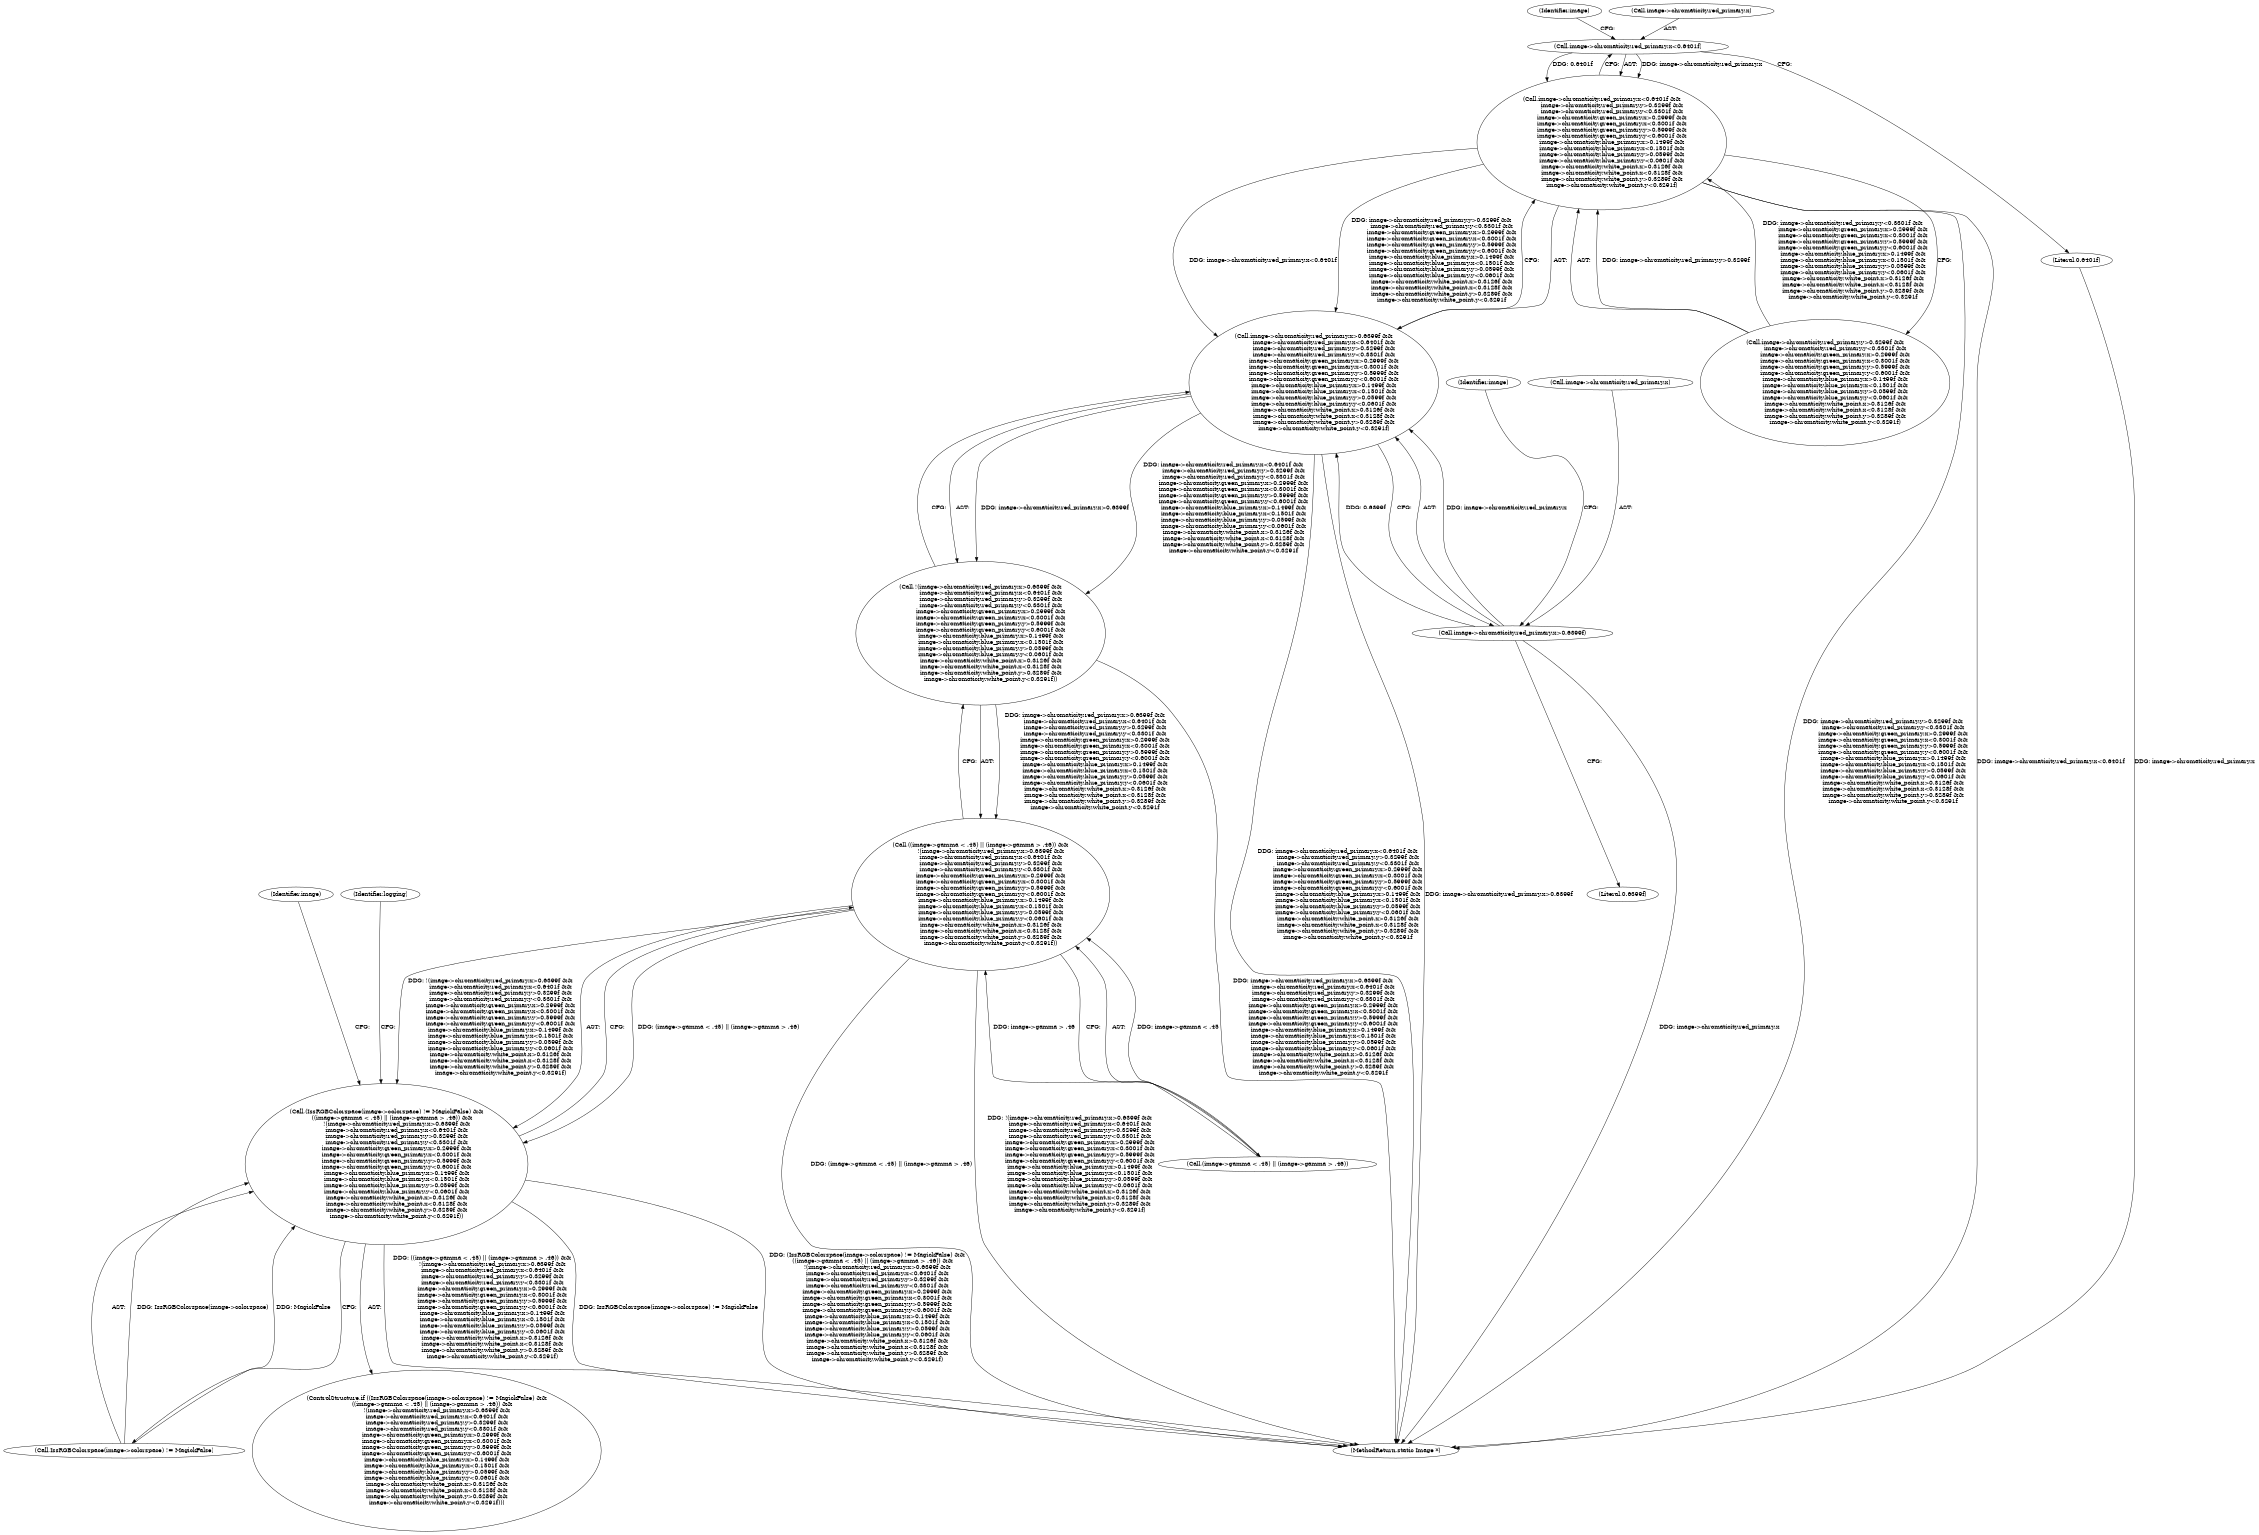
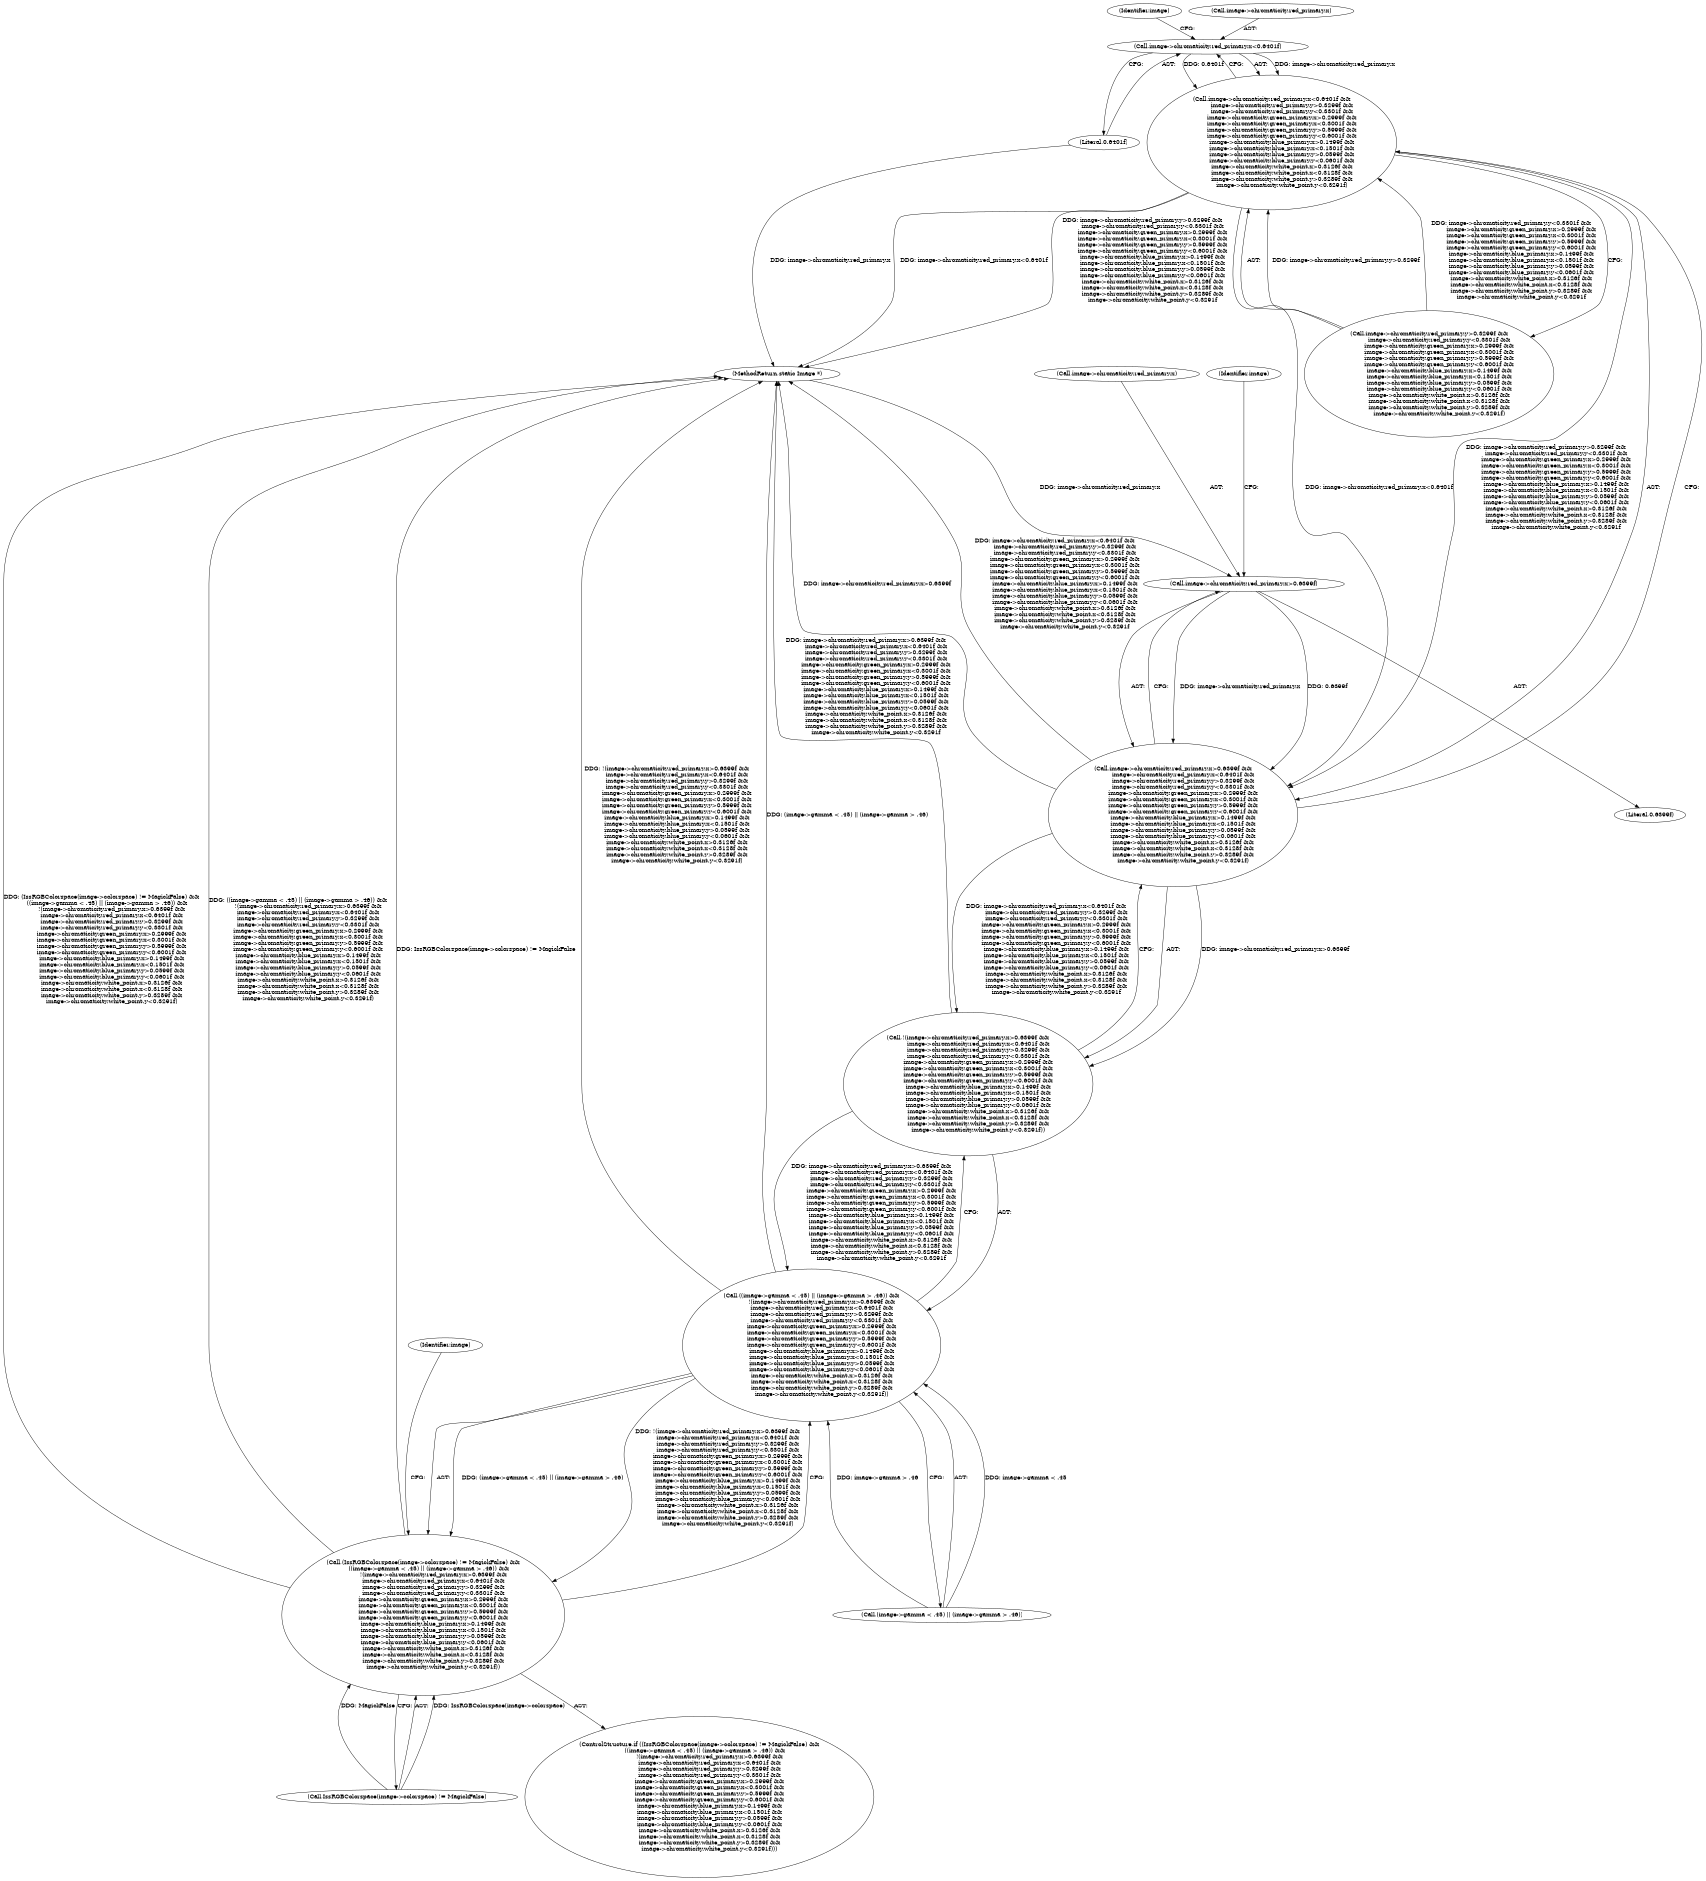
none -> (1133, 87)
(1595, 762) -> (1521, 687)
(380, 894) -> none
(1639, 1043) -> (1009, 498)
